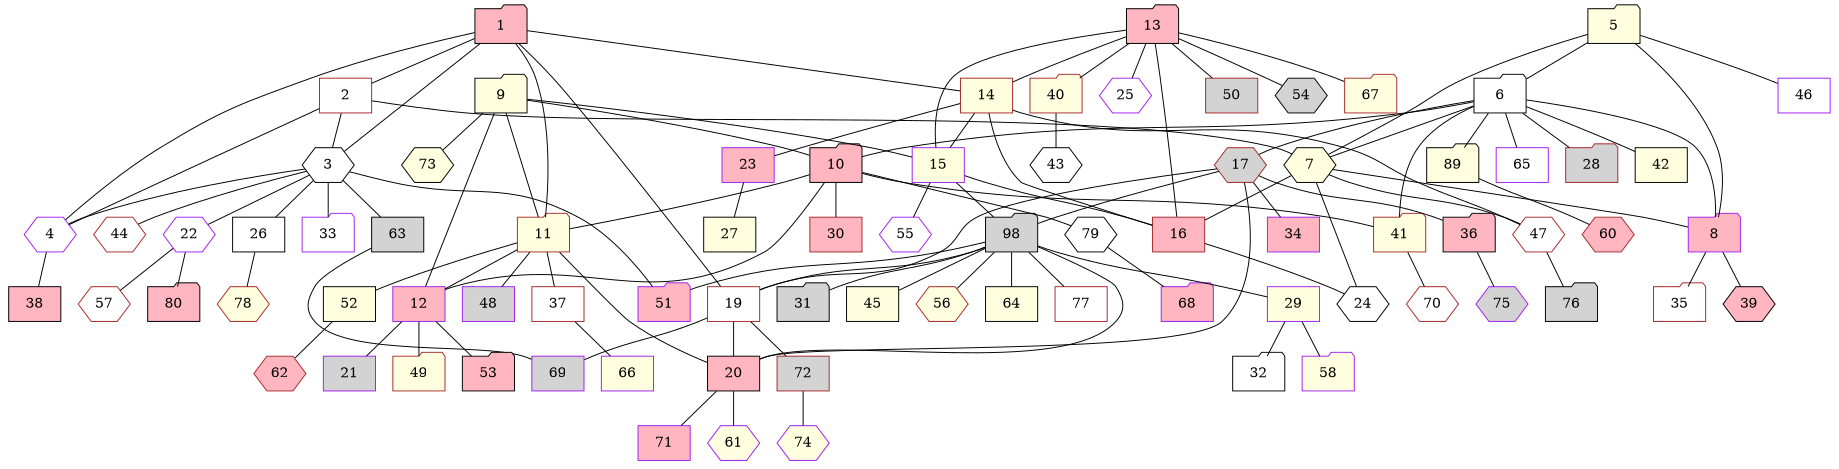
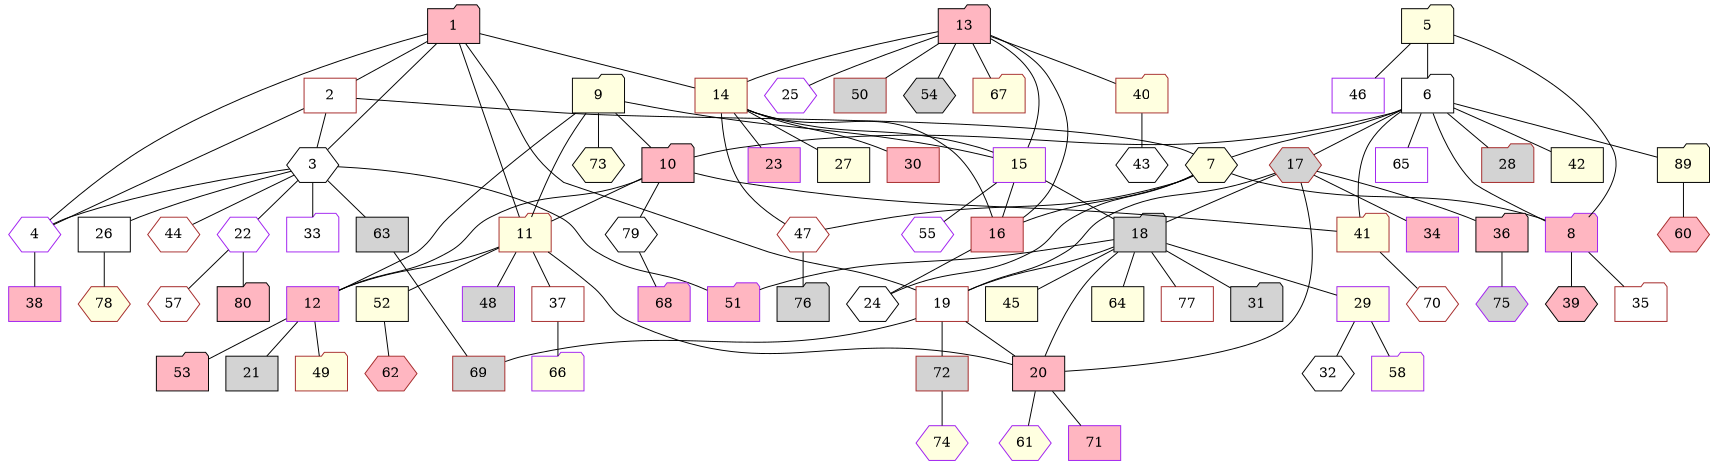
(1453, 84) -> none
(739, 200) -> (786, 132)
(836, 200) -> (817, 130)
(1012, 235) -> (1140, 235)
(35, 304) -> (35, 304)
(942, 304) -> none
(349, 374) -> (252, 374)
(558, 374) -> (479, 374)
(627, 374) -> (558, 374)
(1259, 374) -> (1328, 374)
